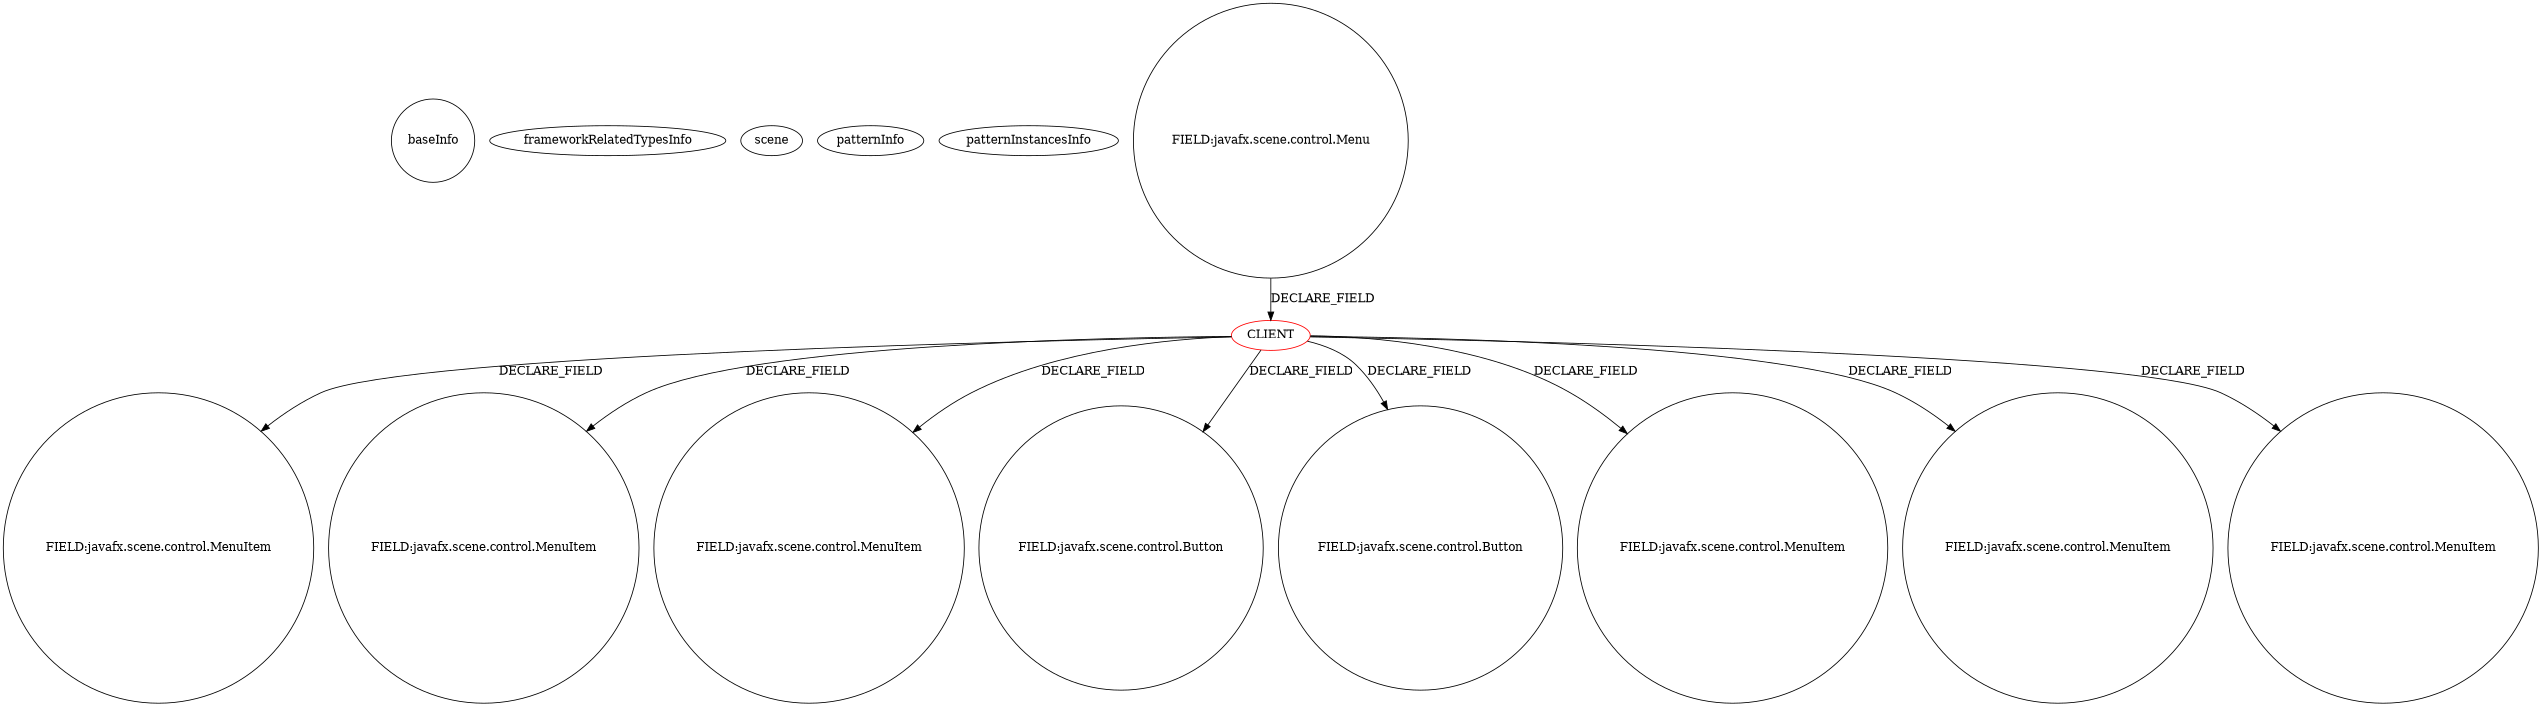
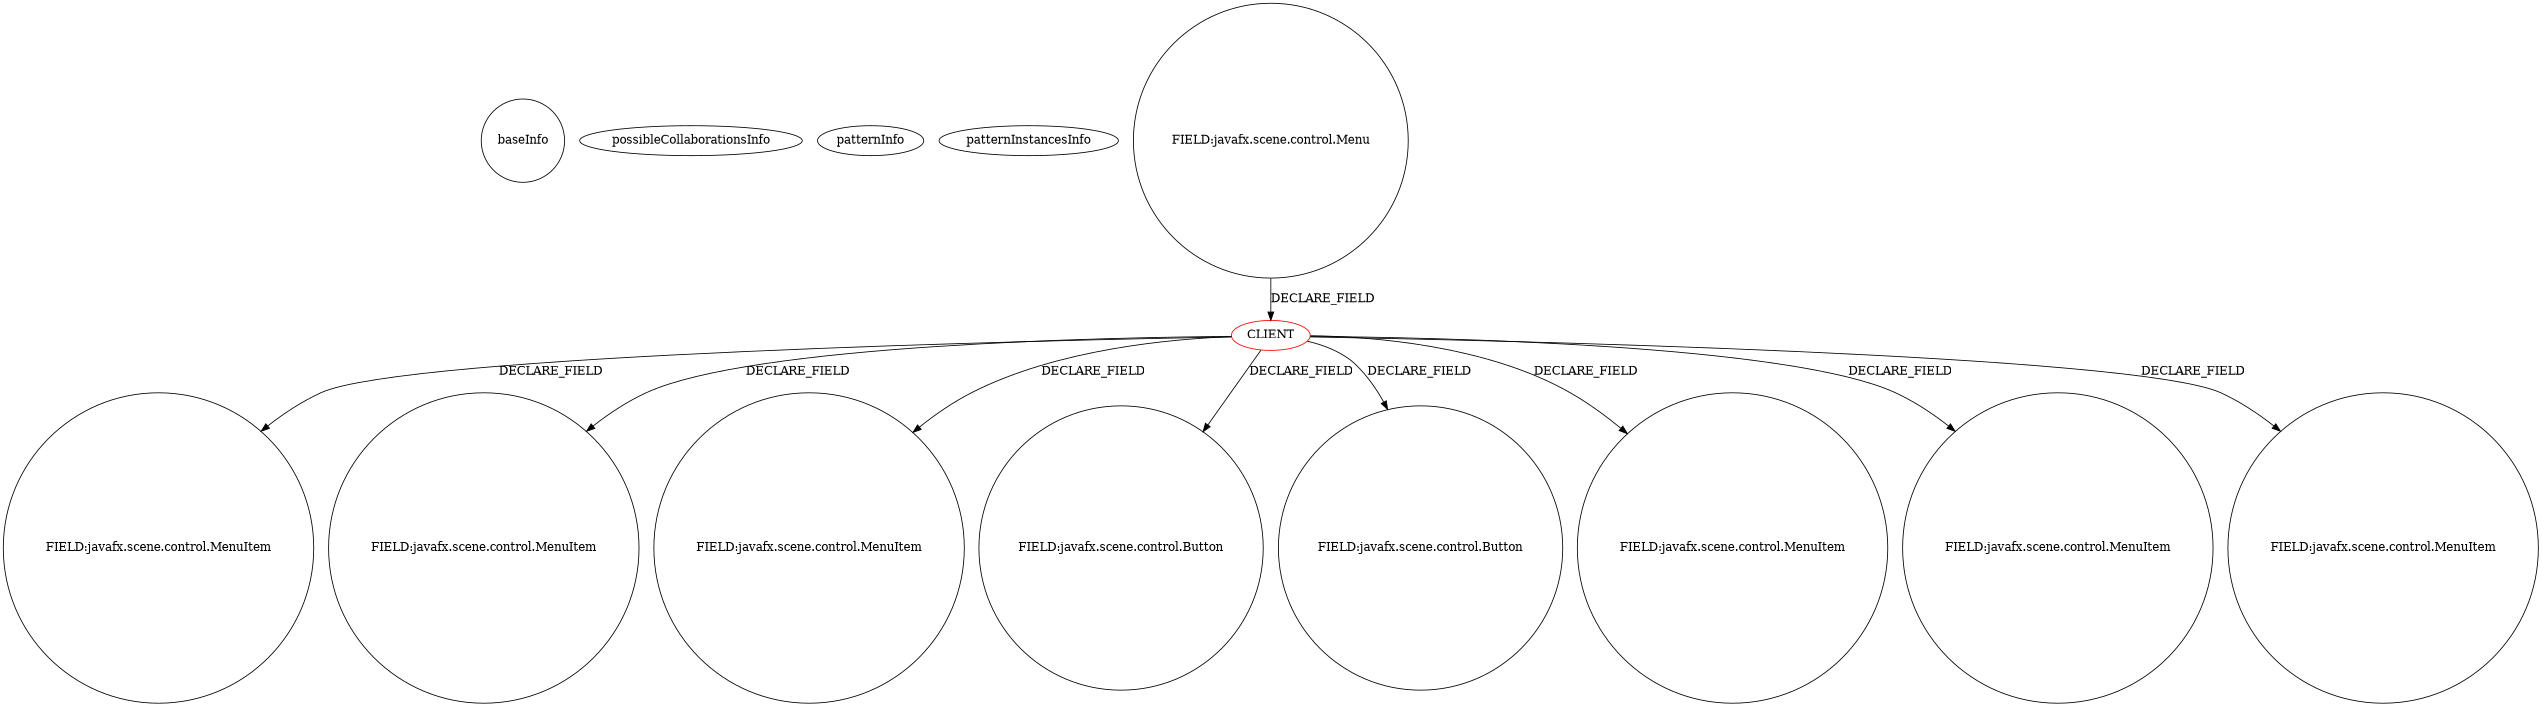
(608, 141) -> none
(772, 141) -> (691, 141)
